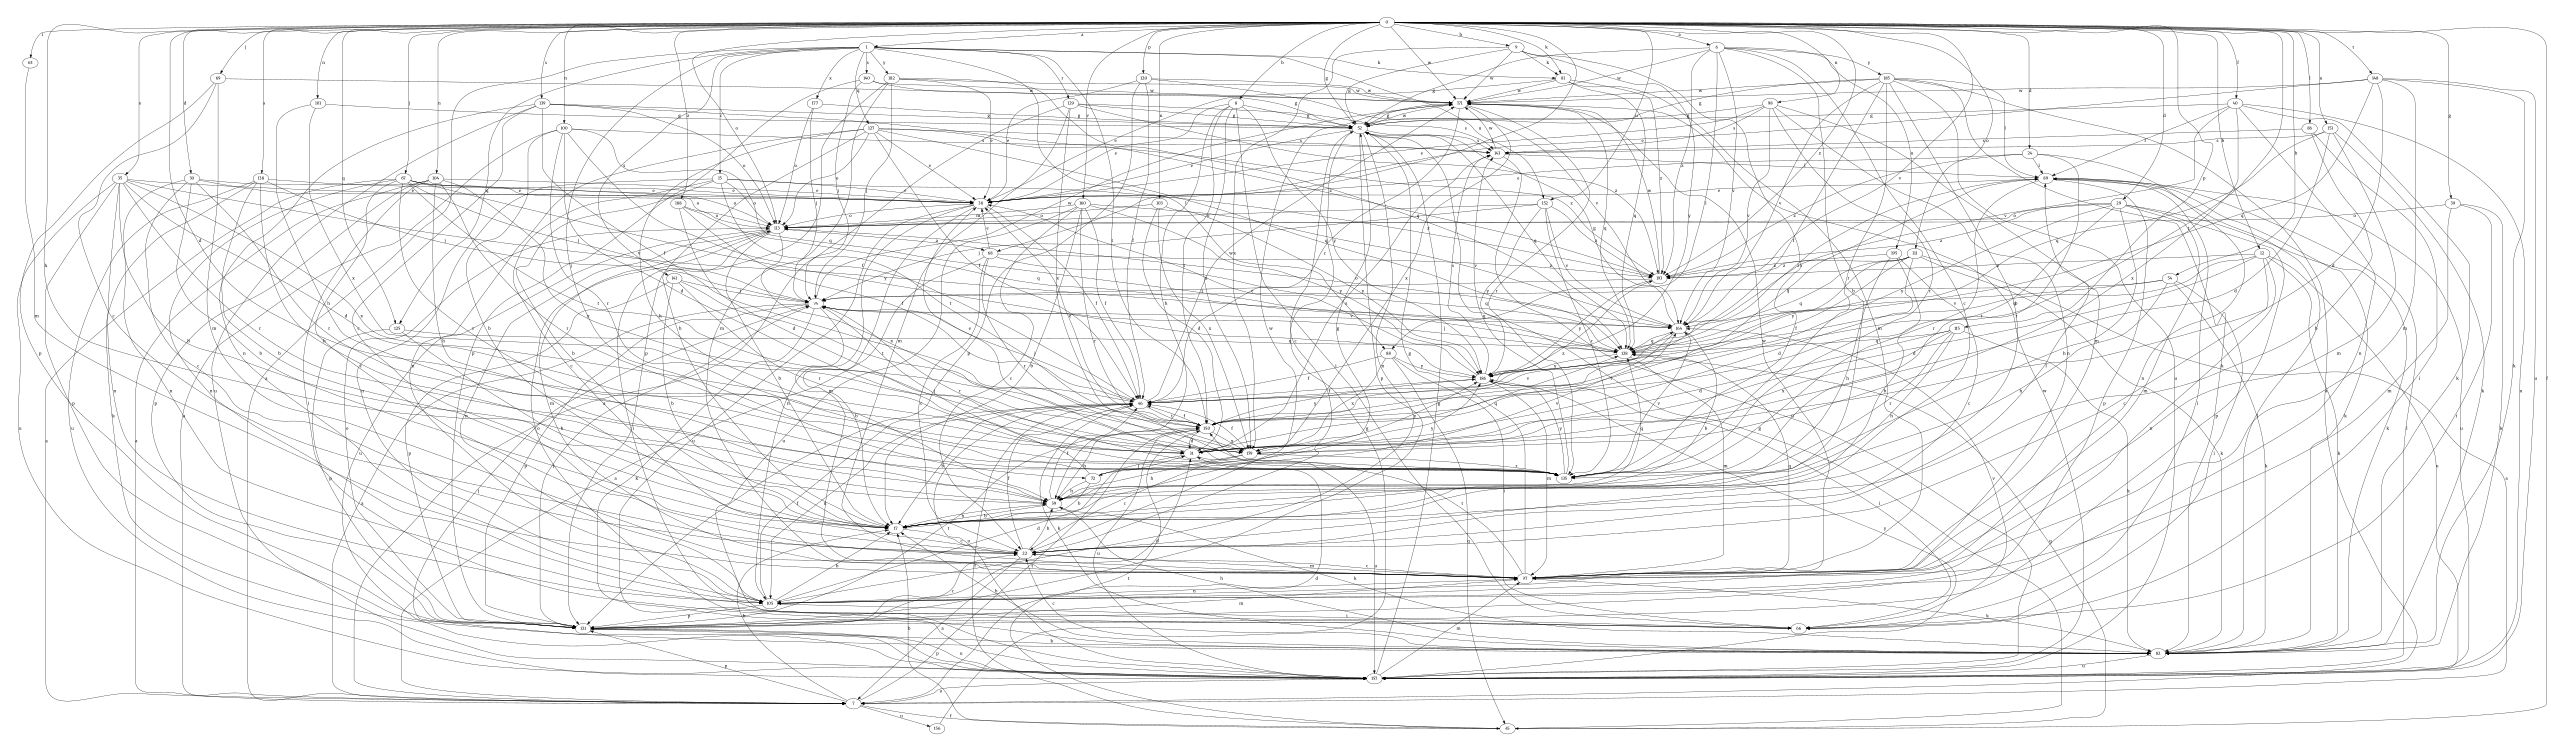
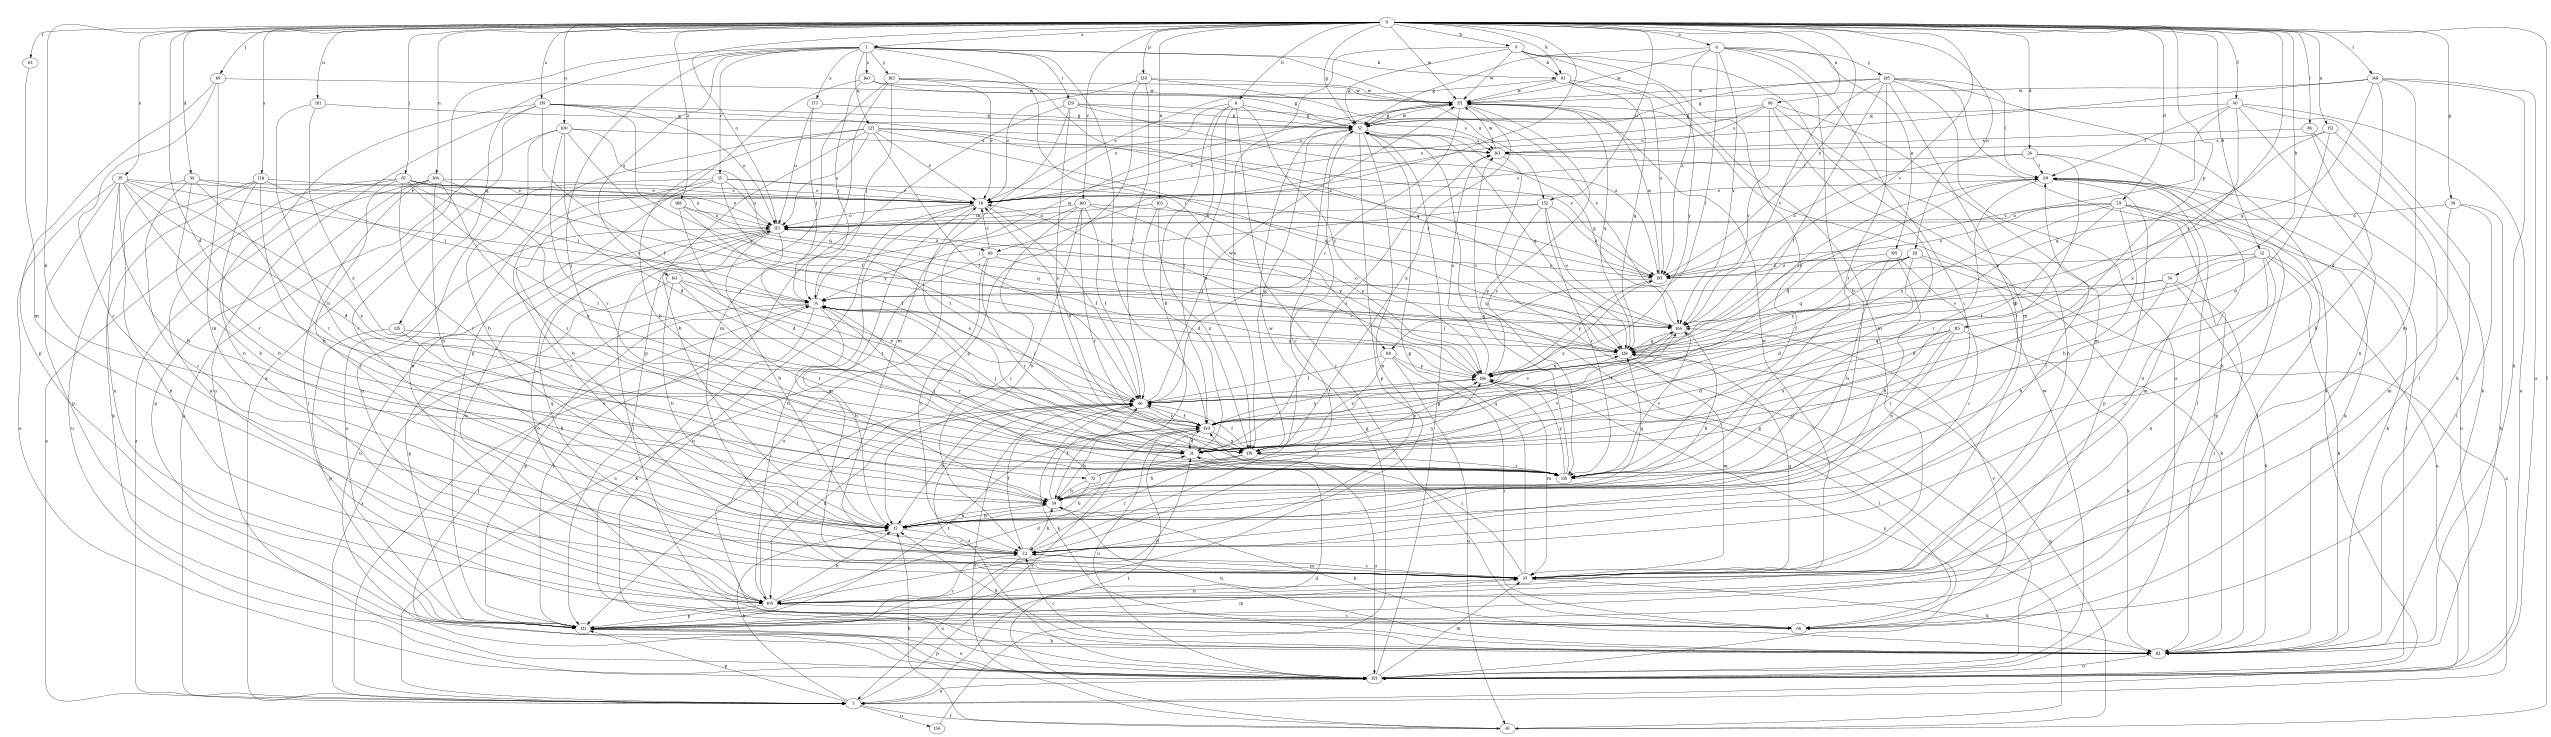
(412, 33) -> none
none -> (951, 278)
(552, 404) -> (552, 404)
(1305, 448) -> (1259, 311)
(1132, 466) -> (991, 381)
(2070, 482) -> (2022, 331)
